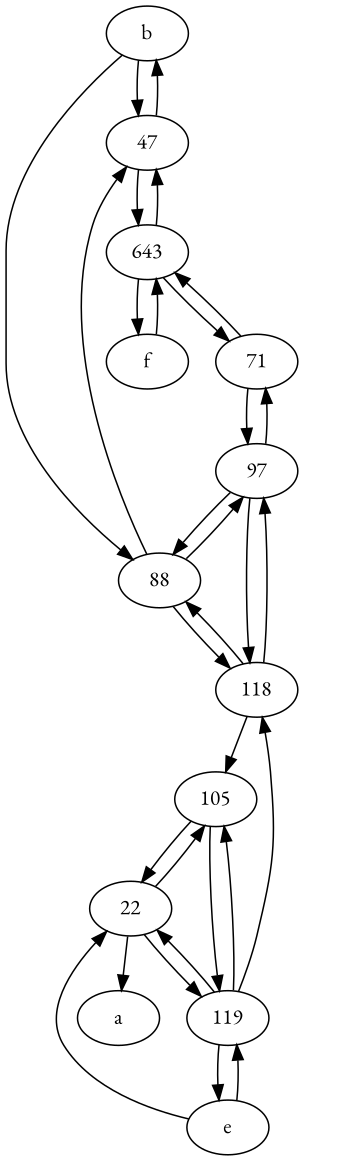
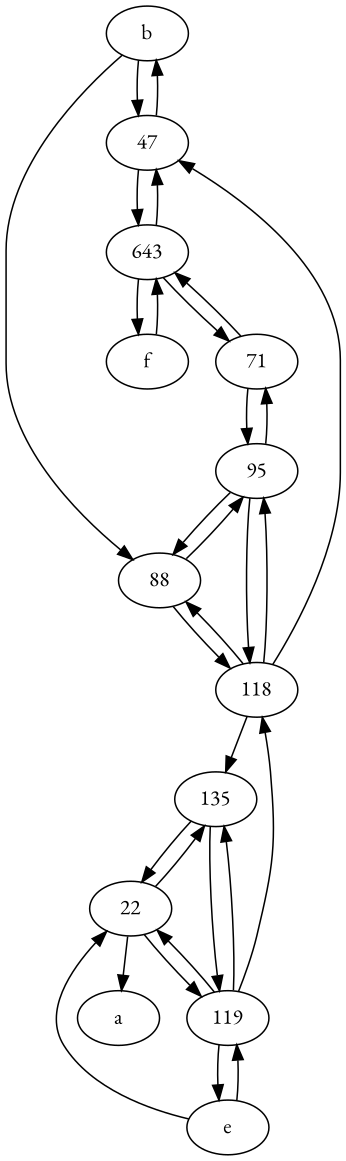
(86, 368) -> (340, 393)
(257, 471) -> (257, 471)
(216, 799) -> (216, 799)
